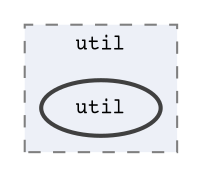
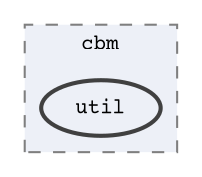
(101, 44) -> (101, 44)
